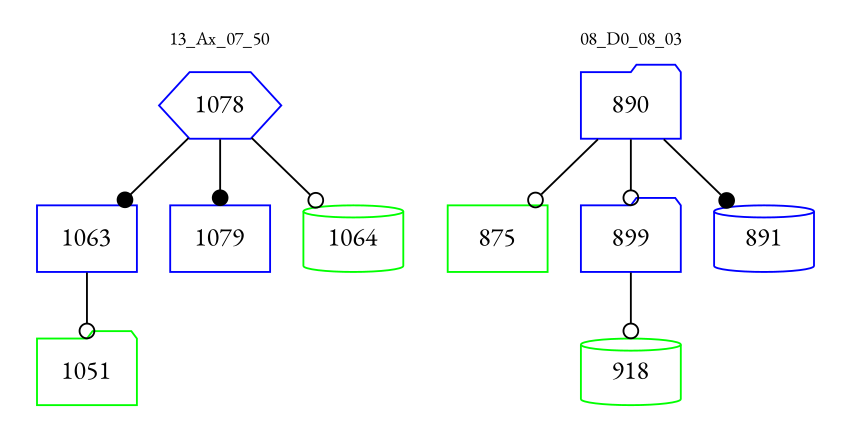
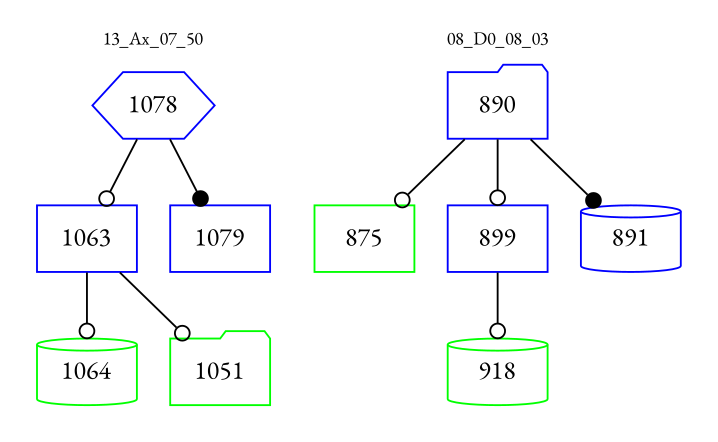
(160, 166) -> (124, 166)
(281, 166) -> (87, 298)
(631, 239) -> (498, 239)
